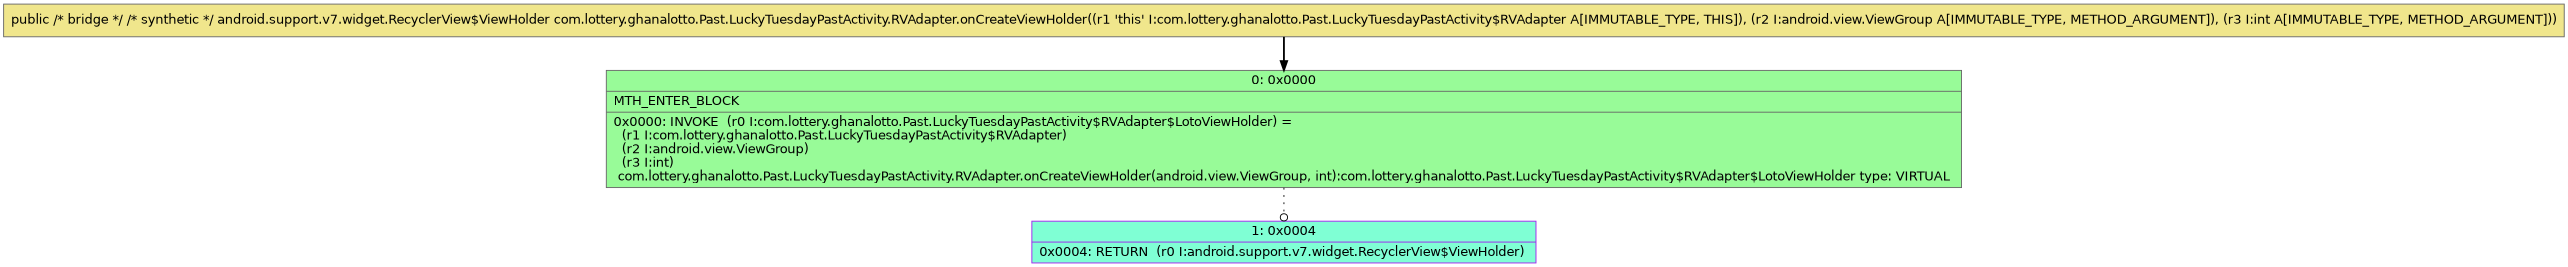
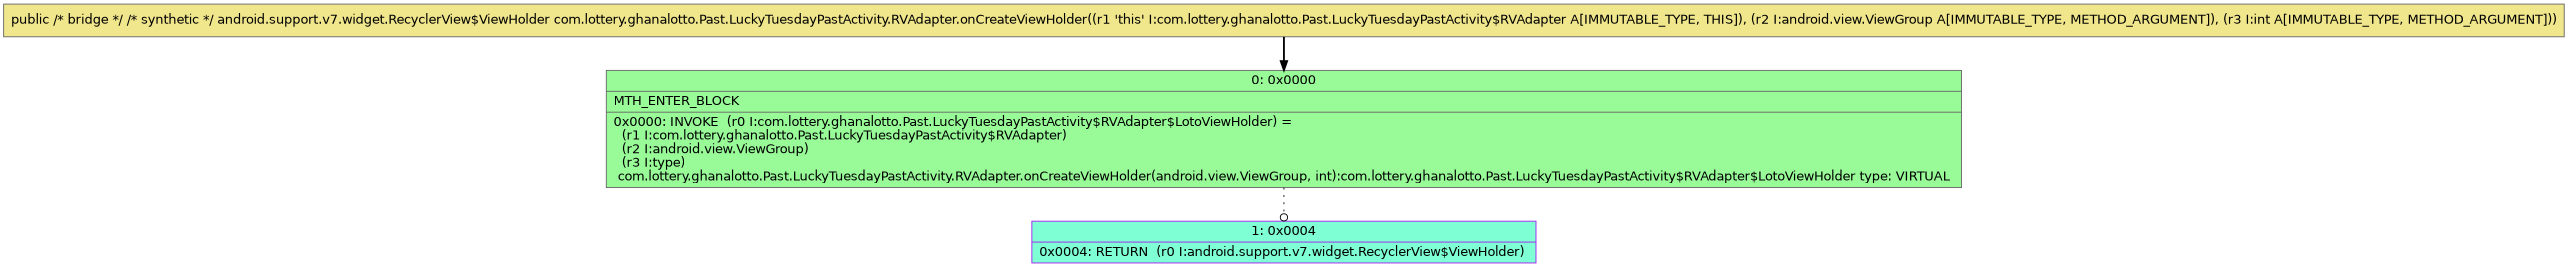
(644, 163) -> (649, 163)
